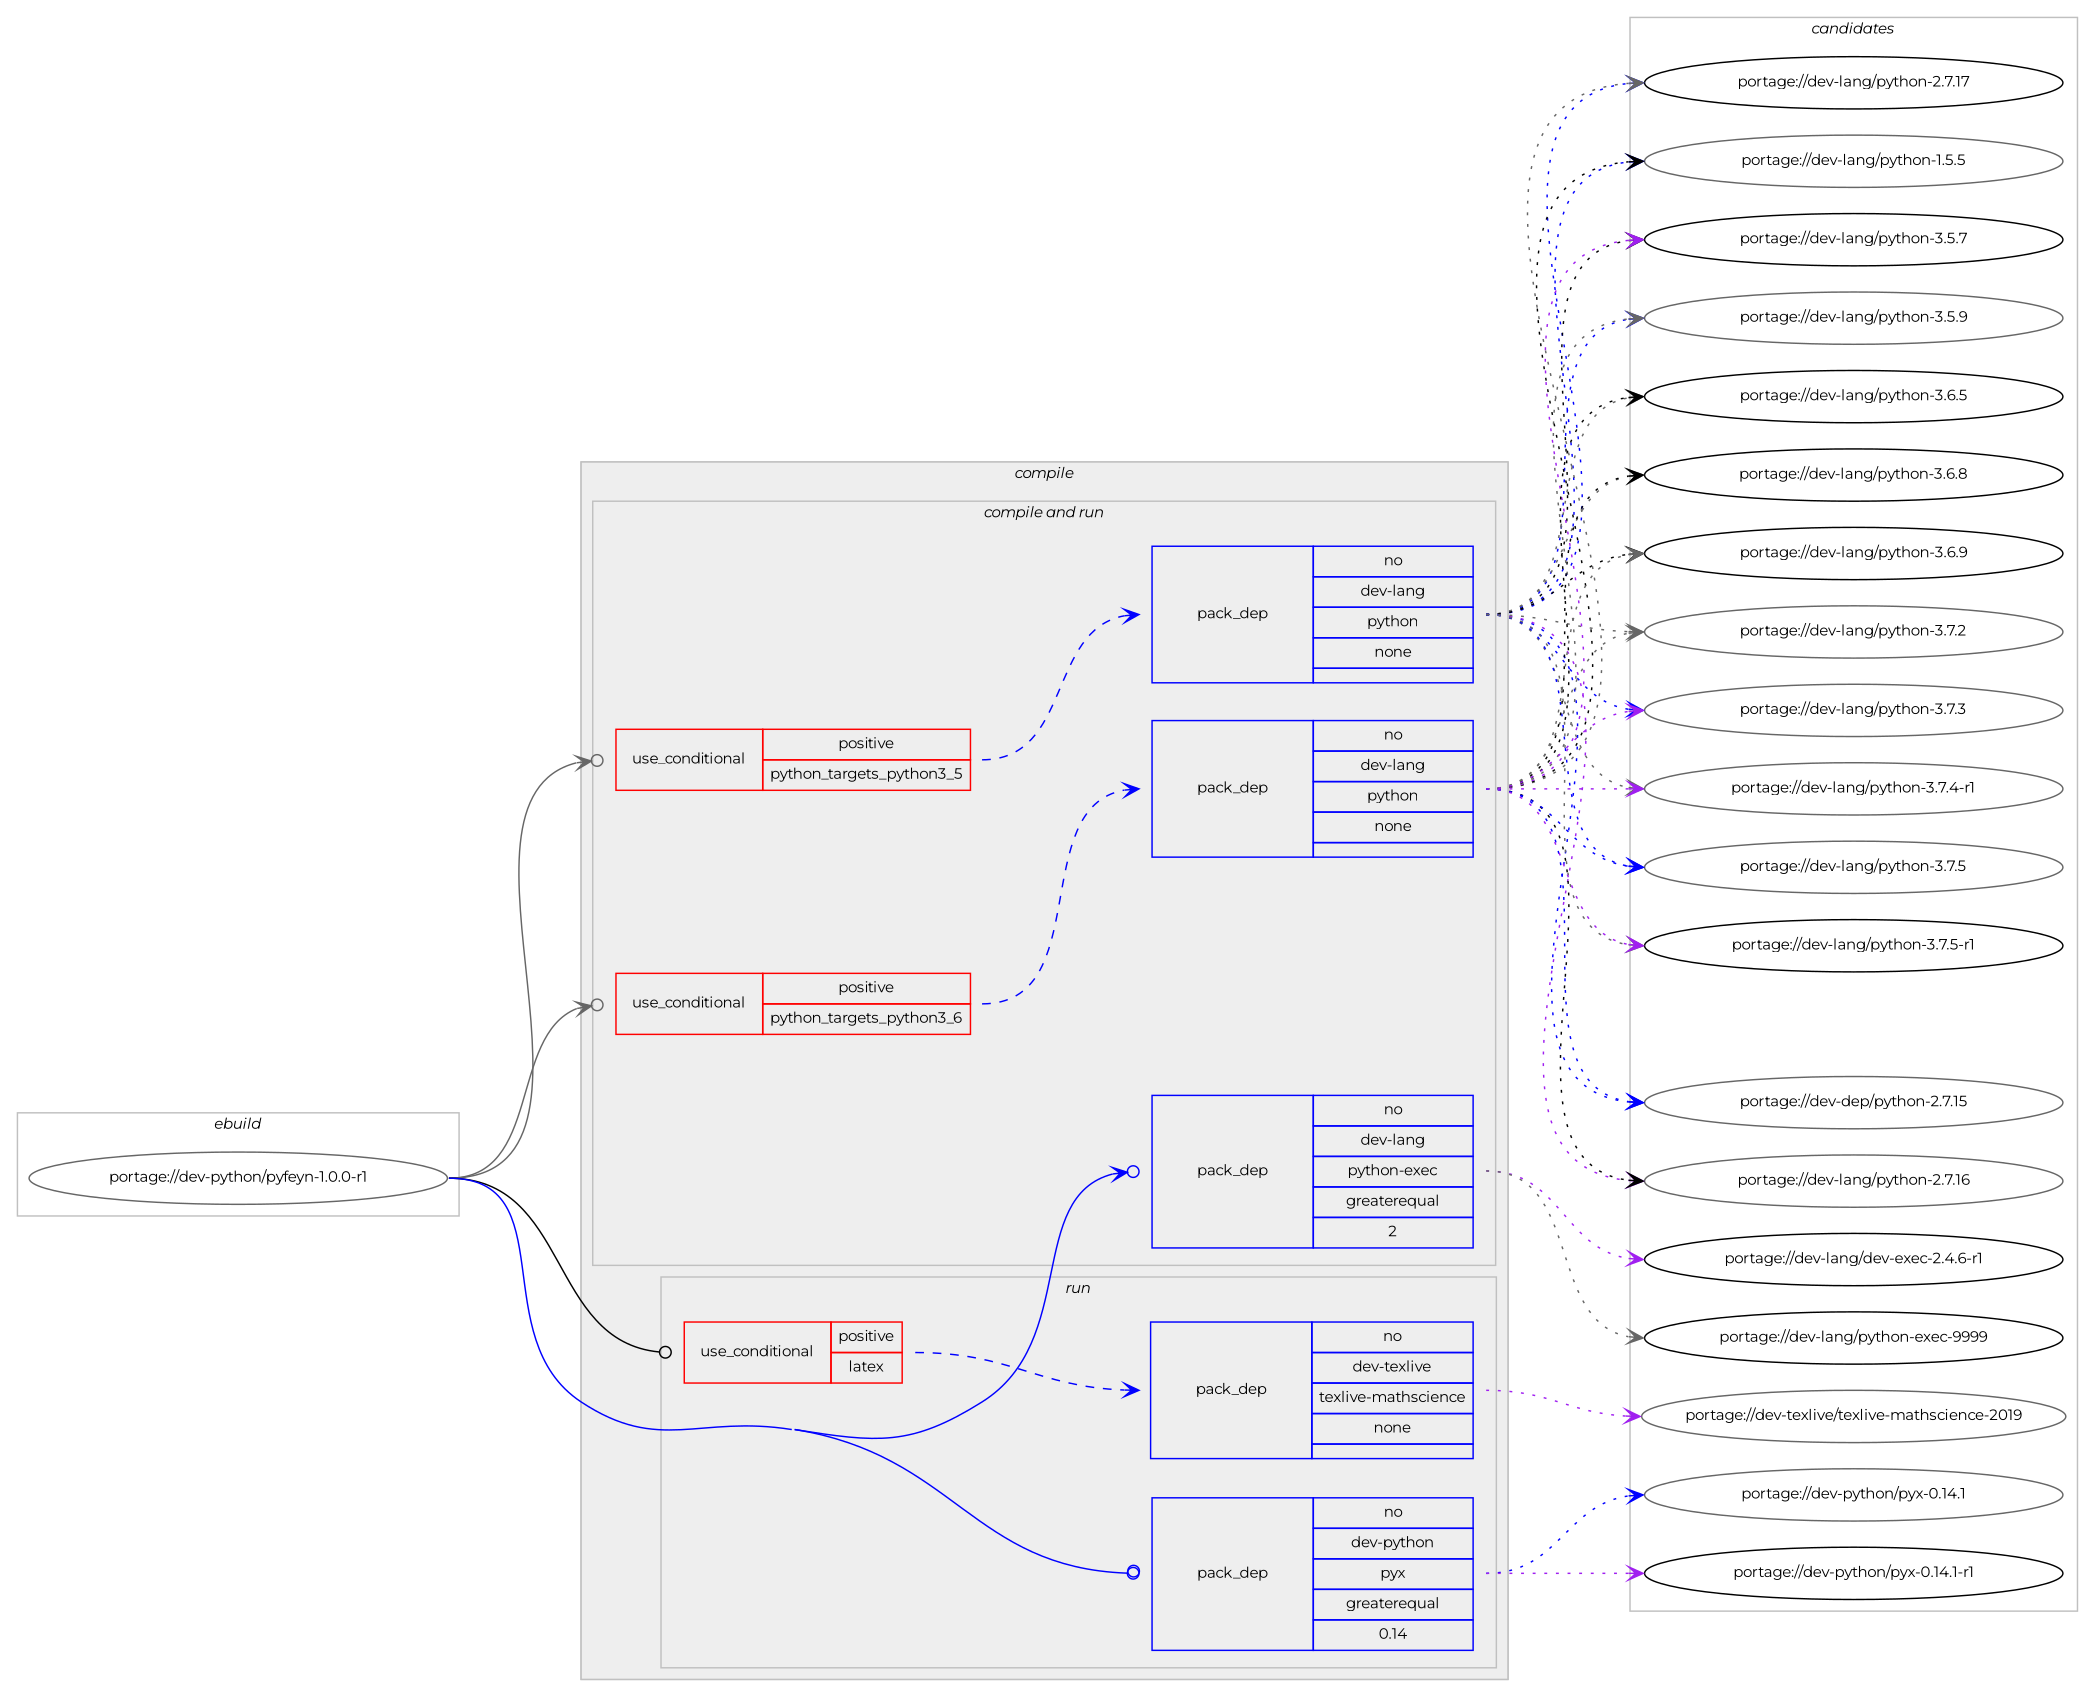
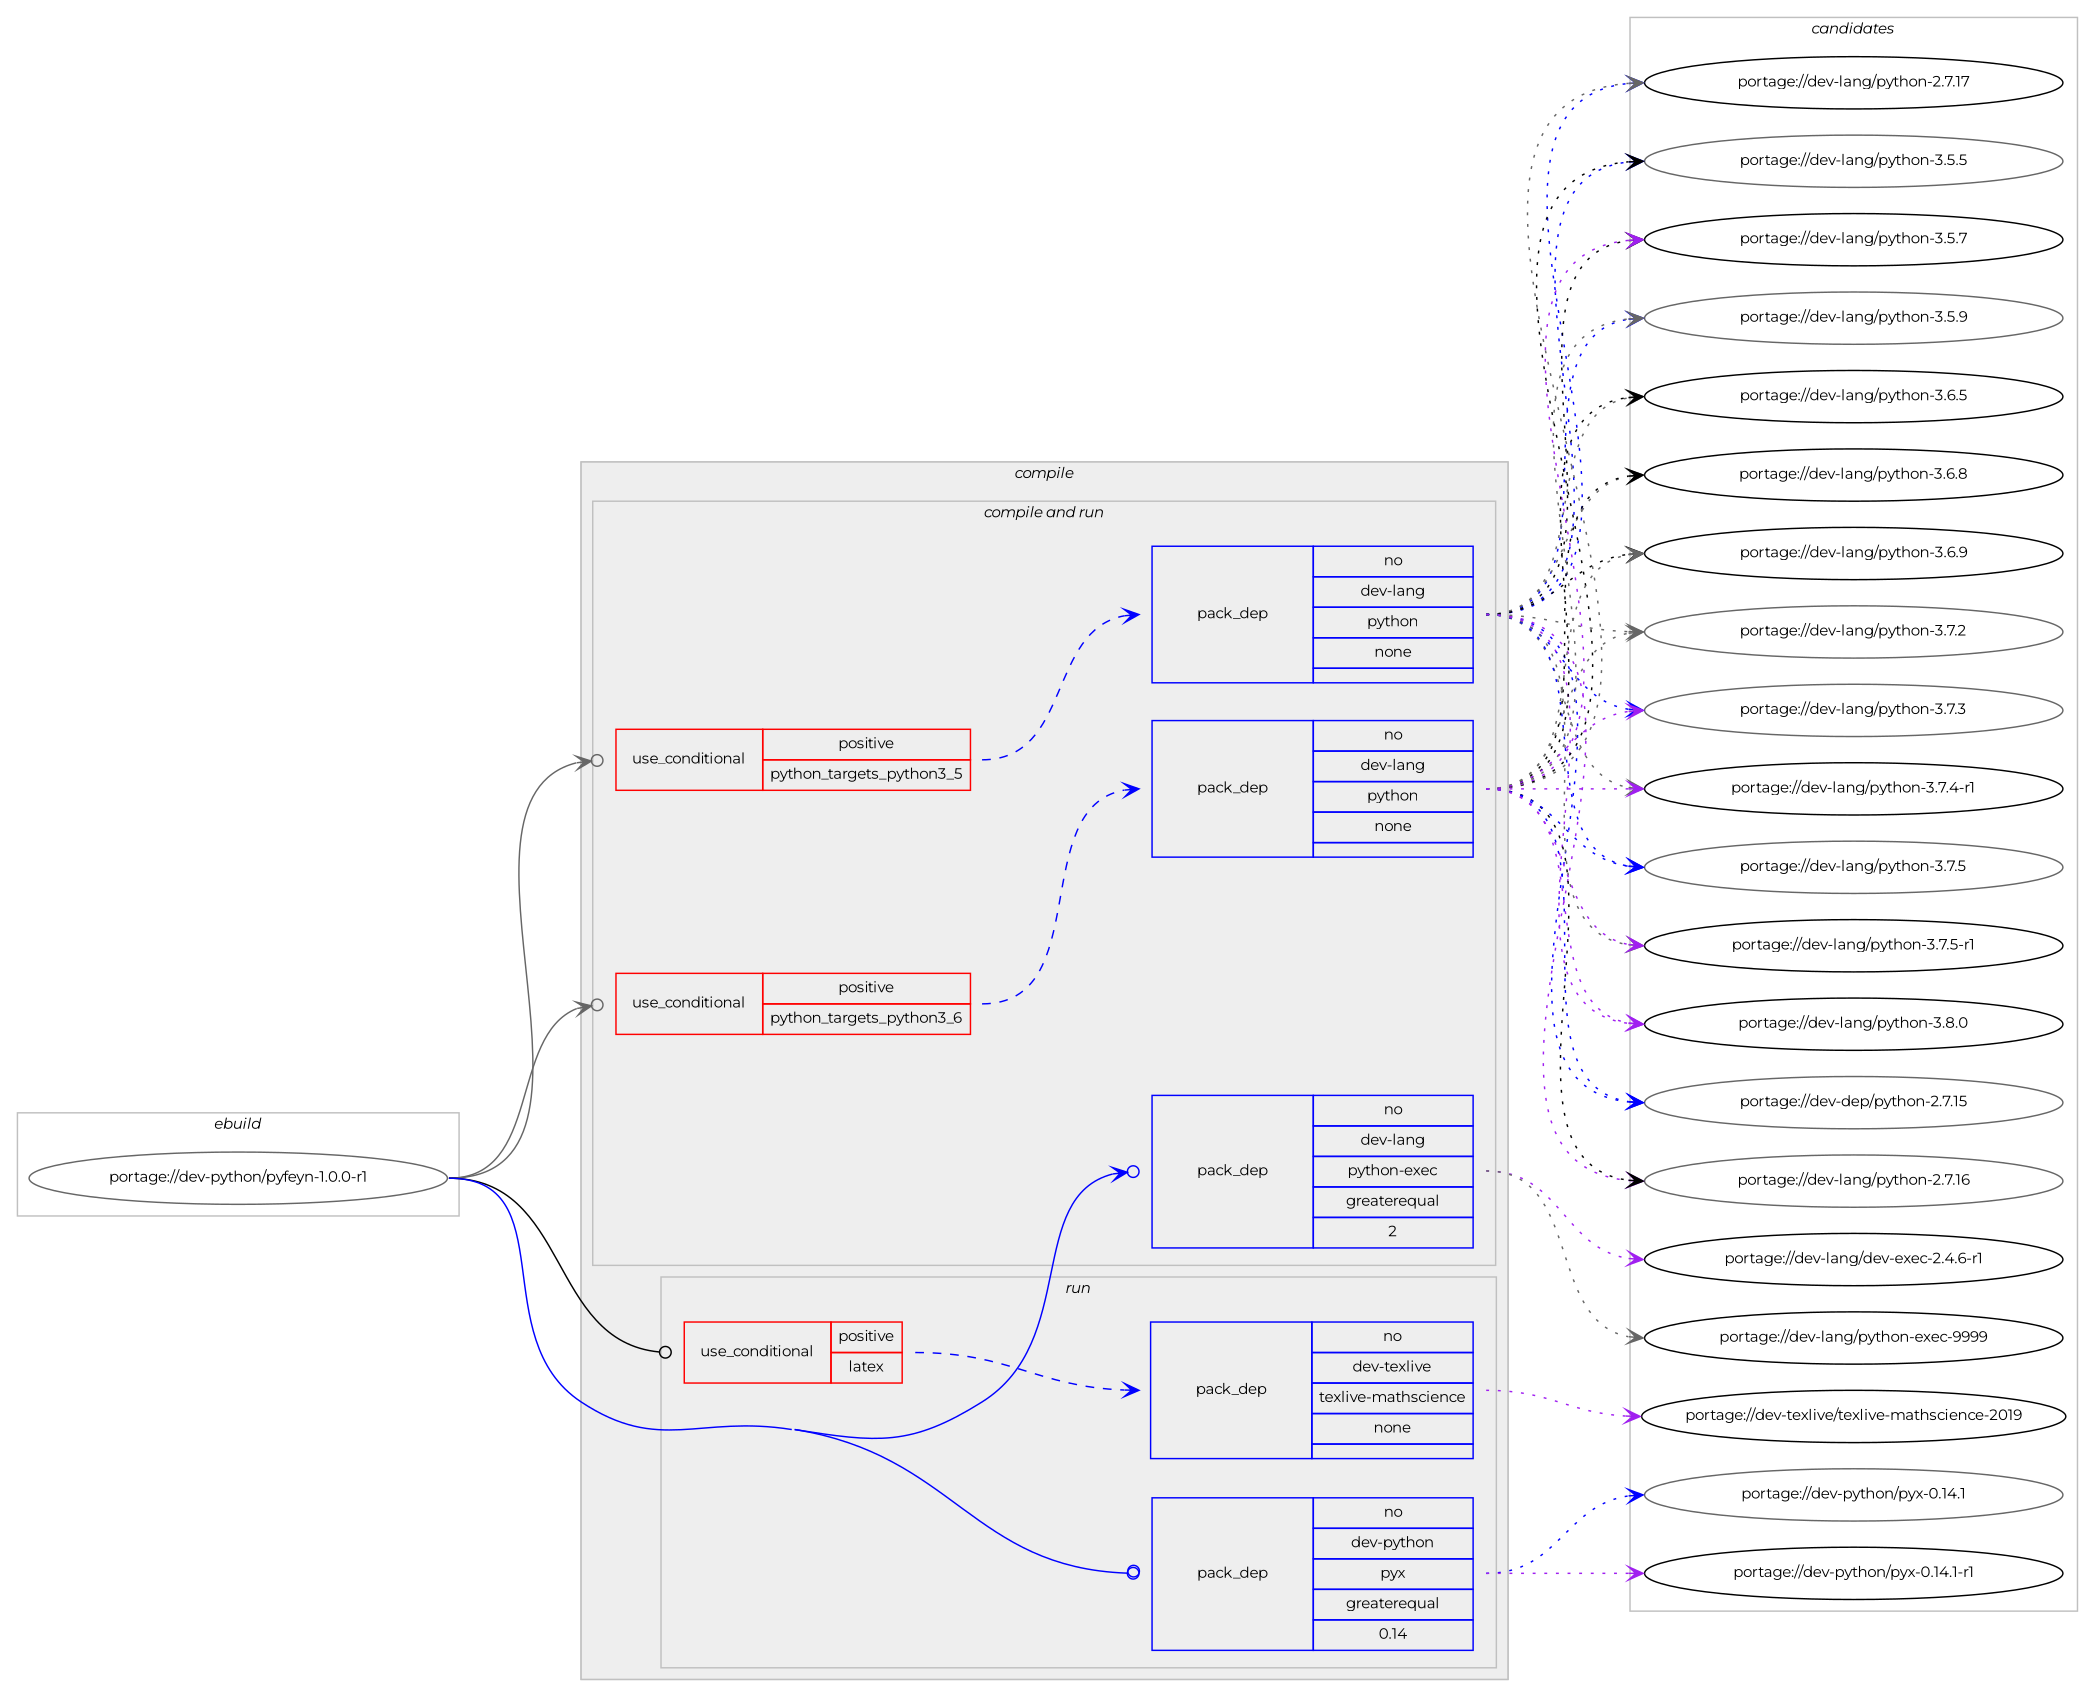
(1854, 161) -> (1854, 161)
(1854, 789) -> (1854, 789)
none -> (1854, 1024)
(1854, 1416) -> (1854, 1416)
